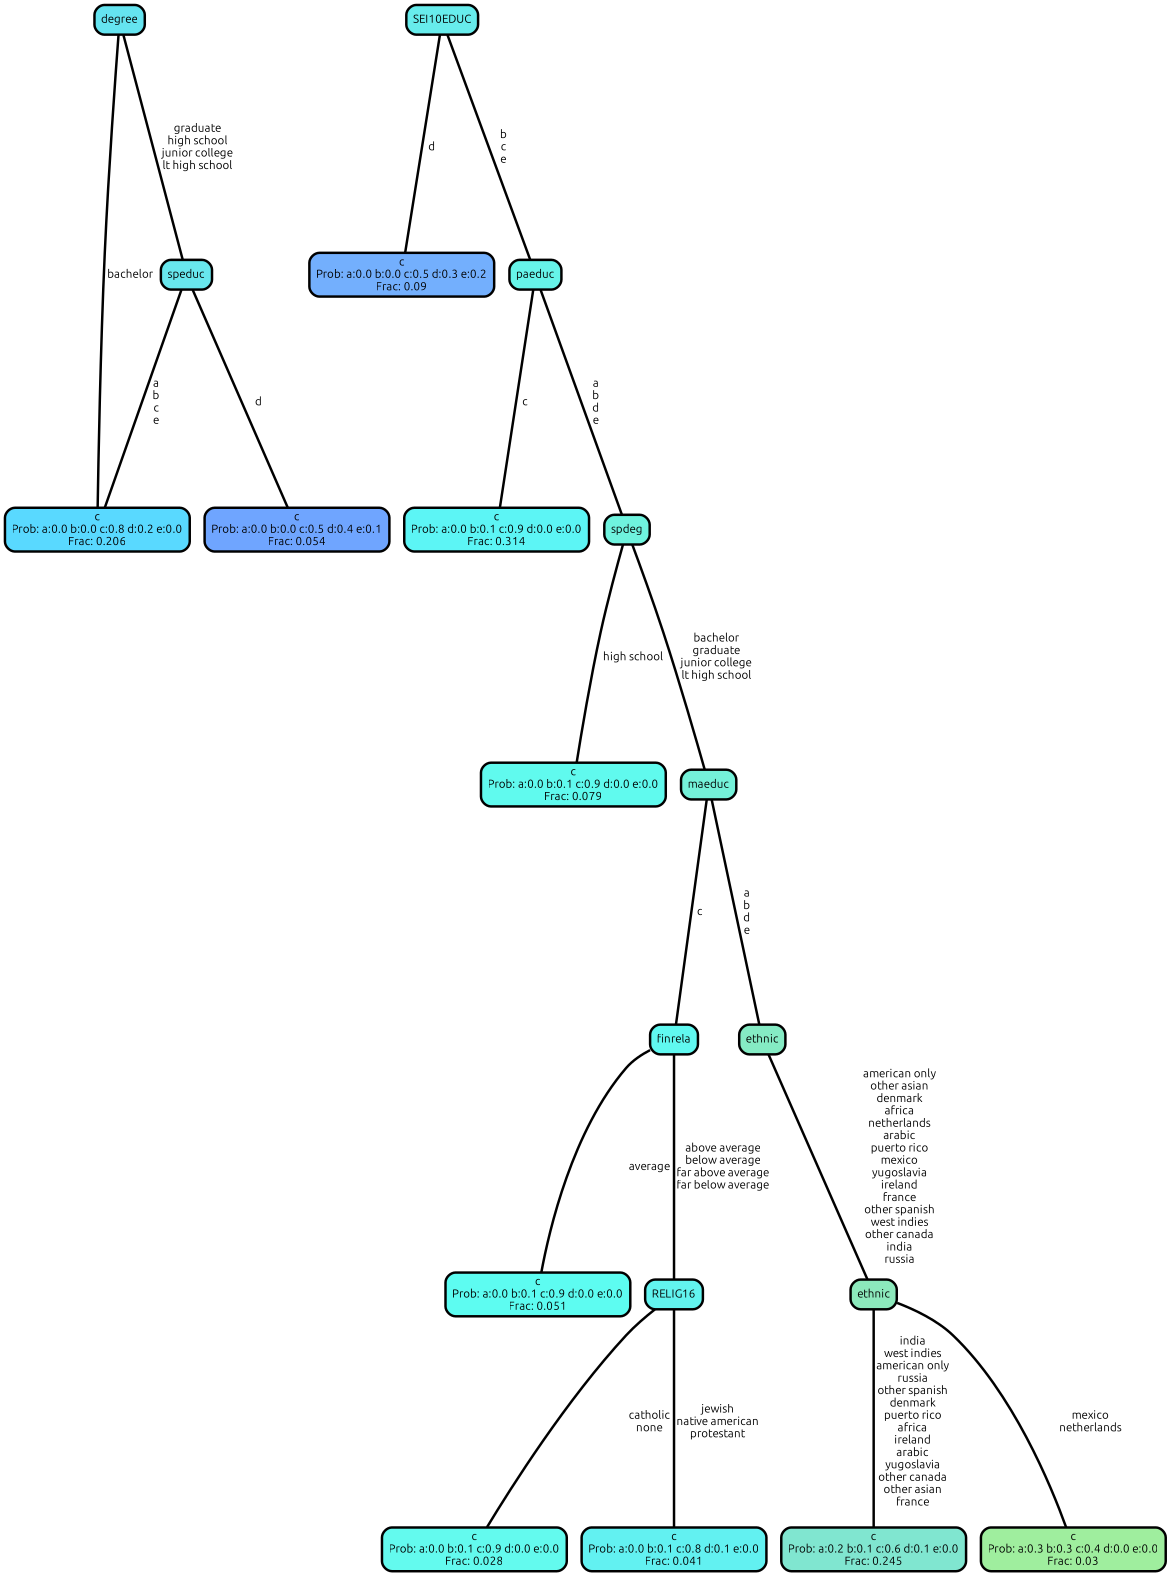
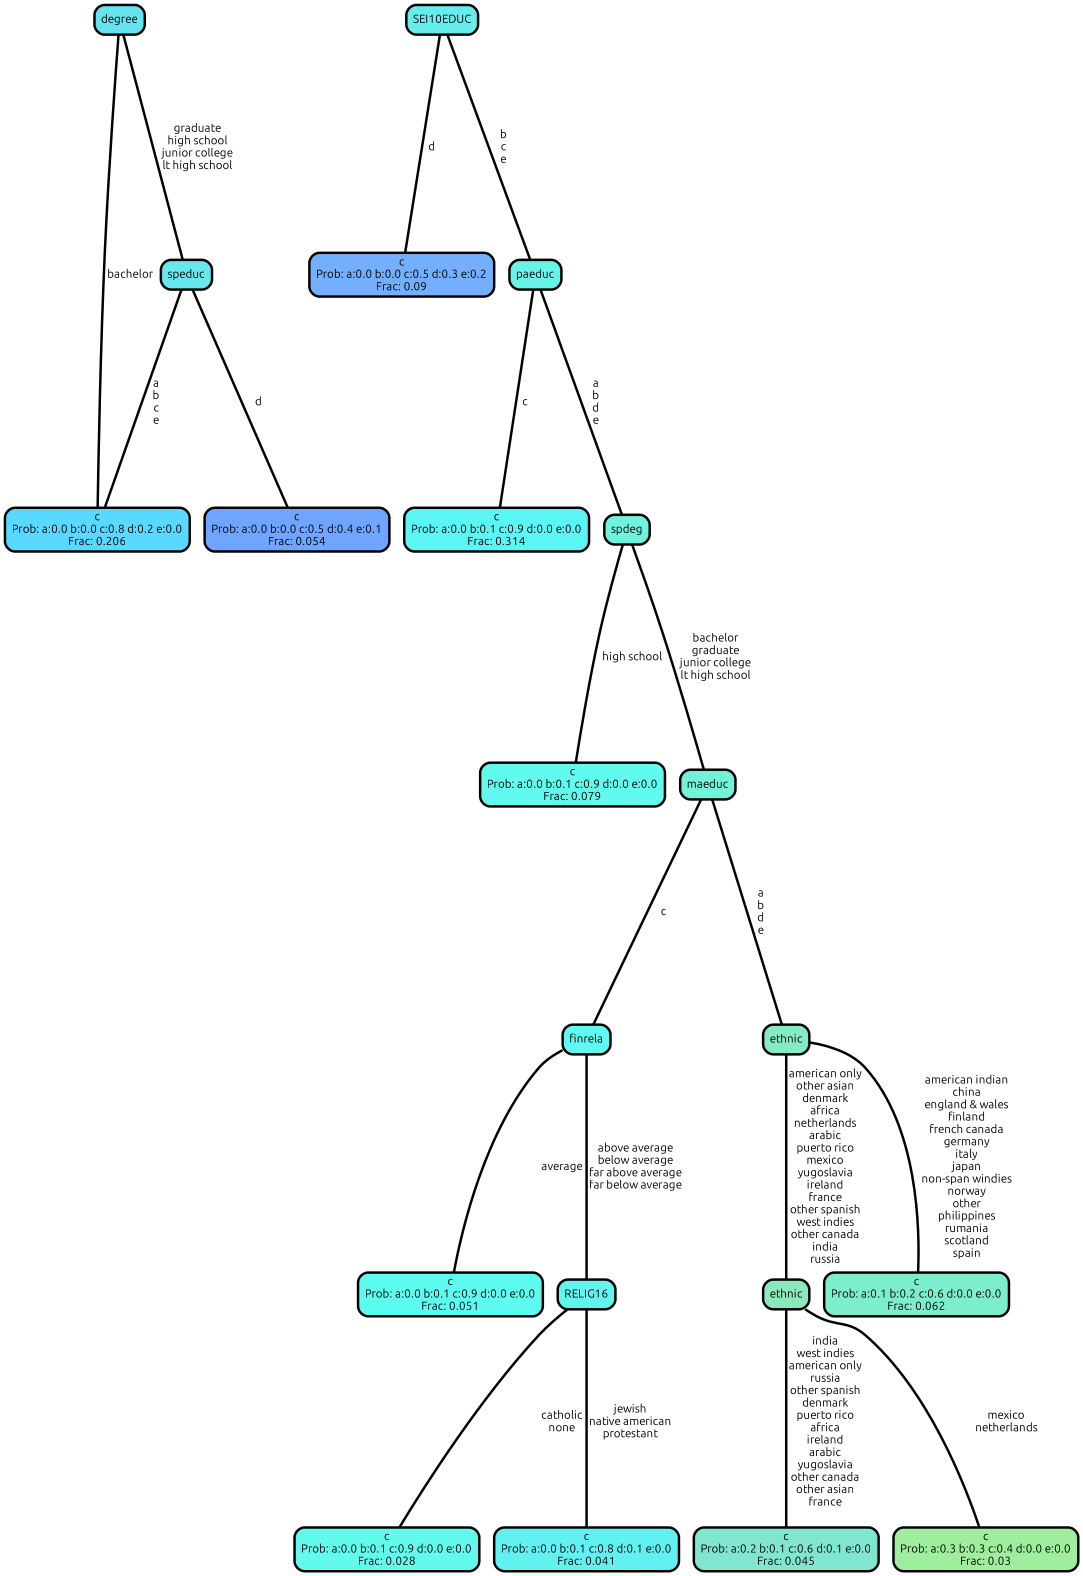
none -> (917, 1294)
(874, 1549) -> (786, 1549)
